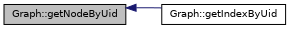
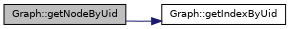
(149, 8) -> (139, 21)
